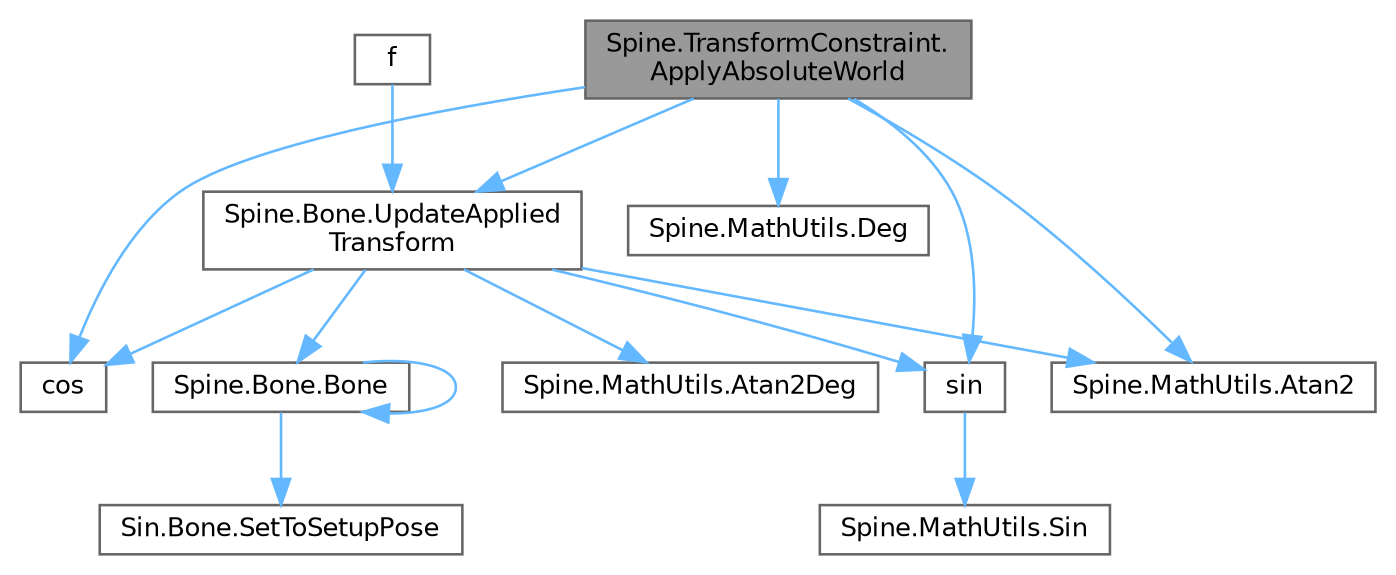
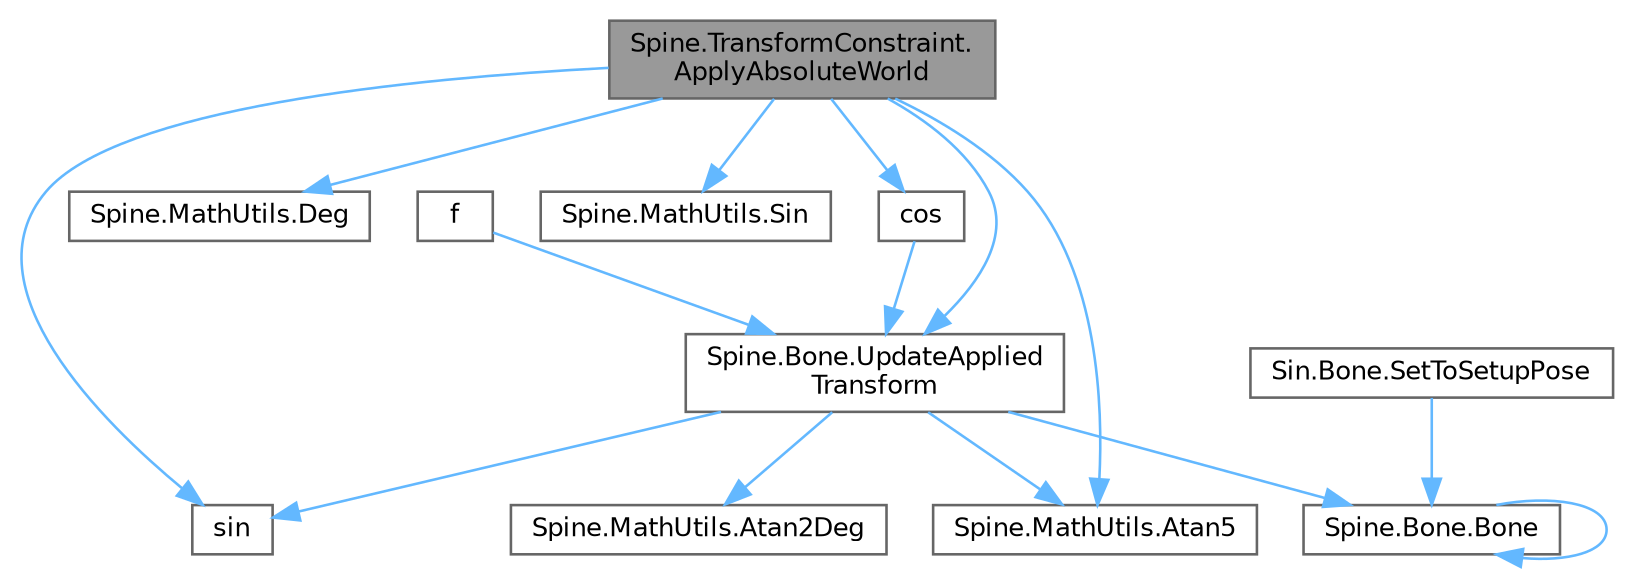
(222, 312) -> (904, 275)
(1214, 387) -> (1095, 530)
(281, 446) -> (1432, 438)
(965, 446) -> (747, 135)
